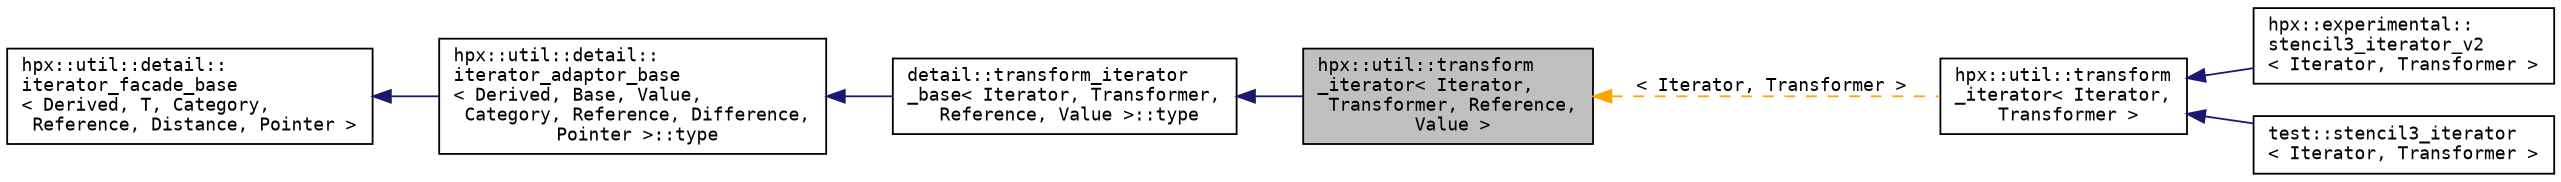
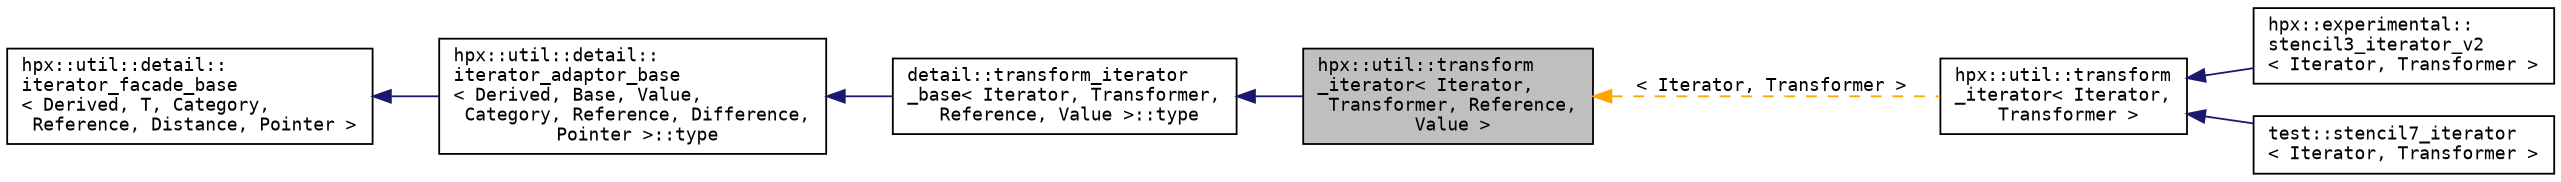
(2404, 145) -> (2404, 145)
